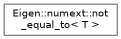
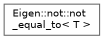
(61, 20) -> (52, 20)
